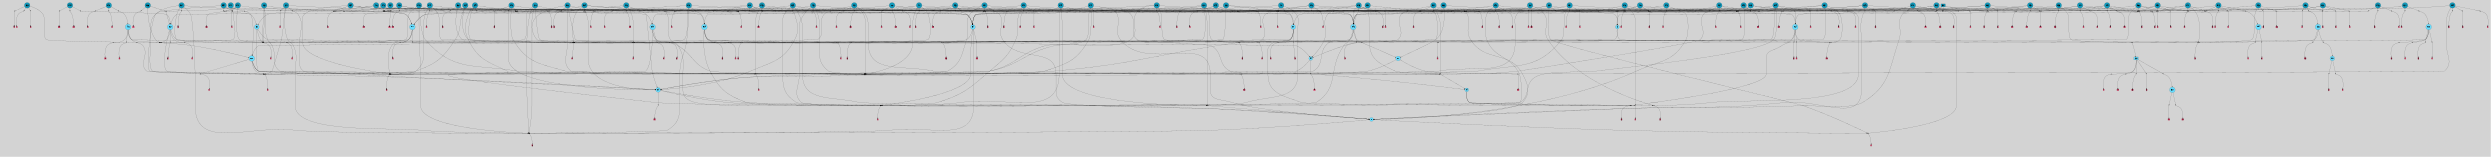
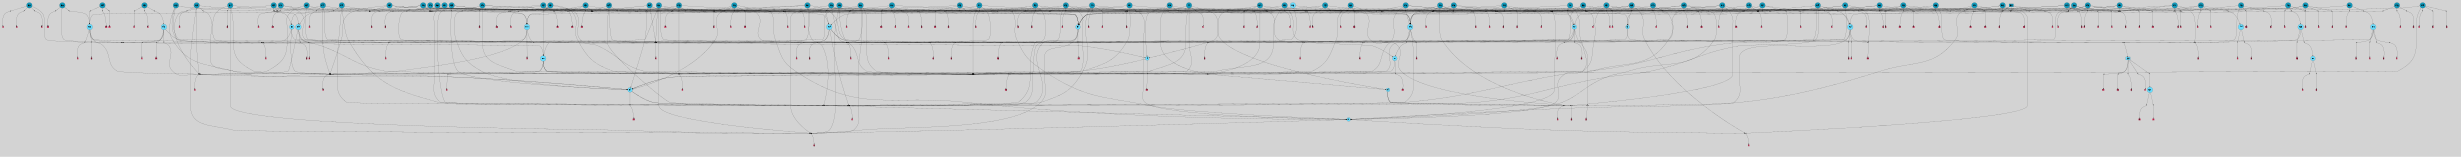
(231, 5) -> none
(1444, 5) -> (1293, 5)
